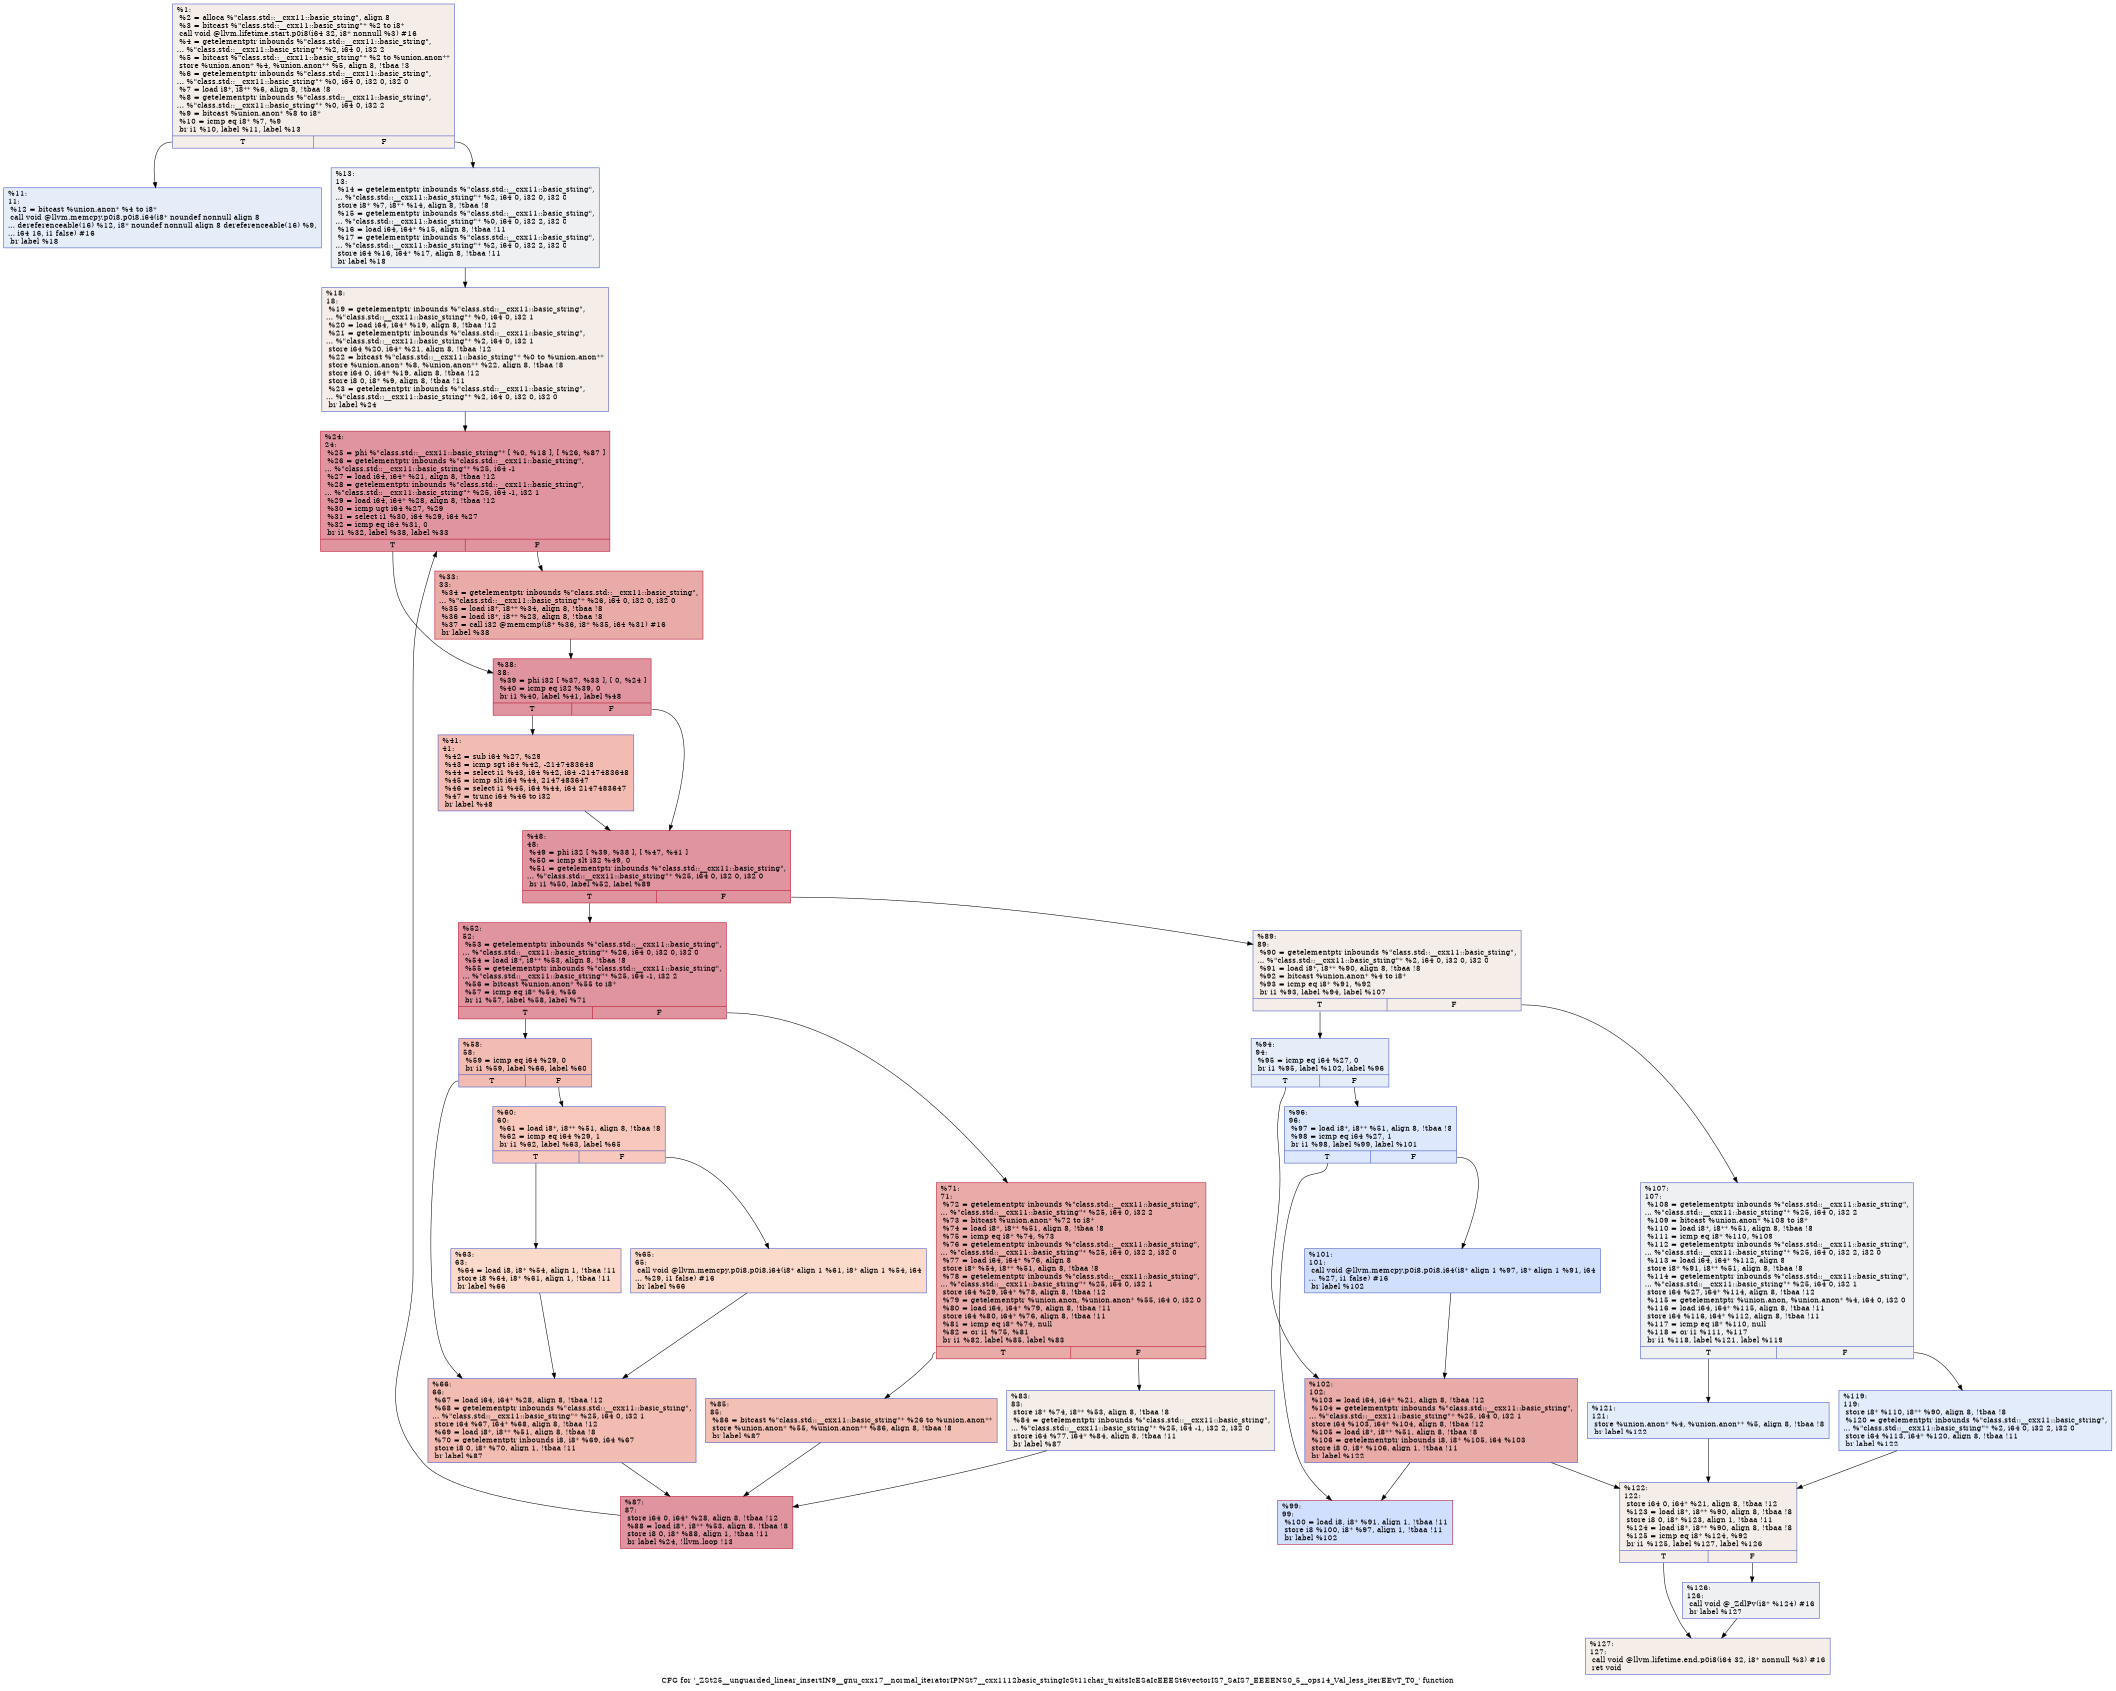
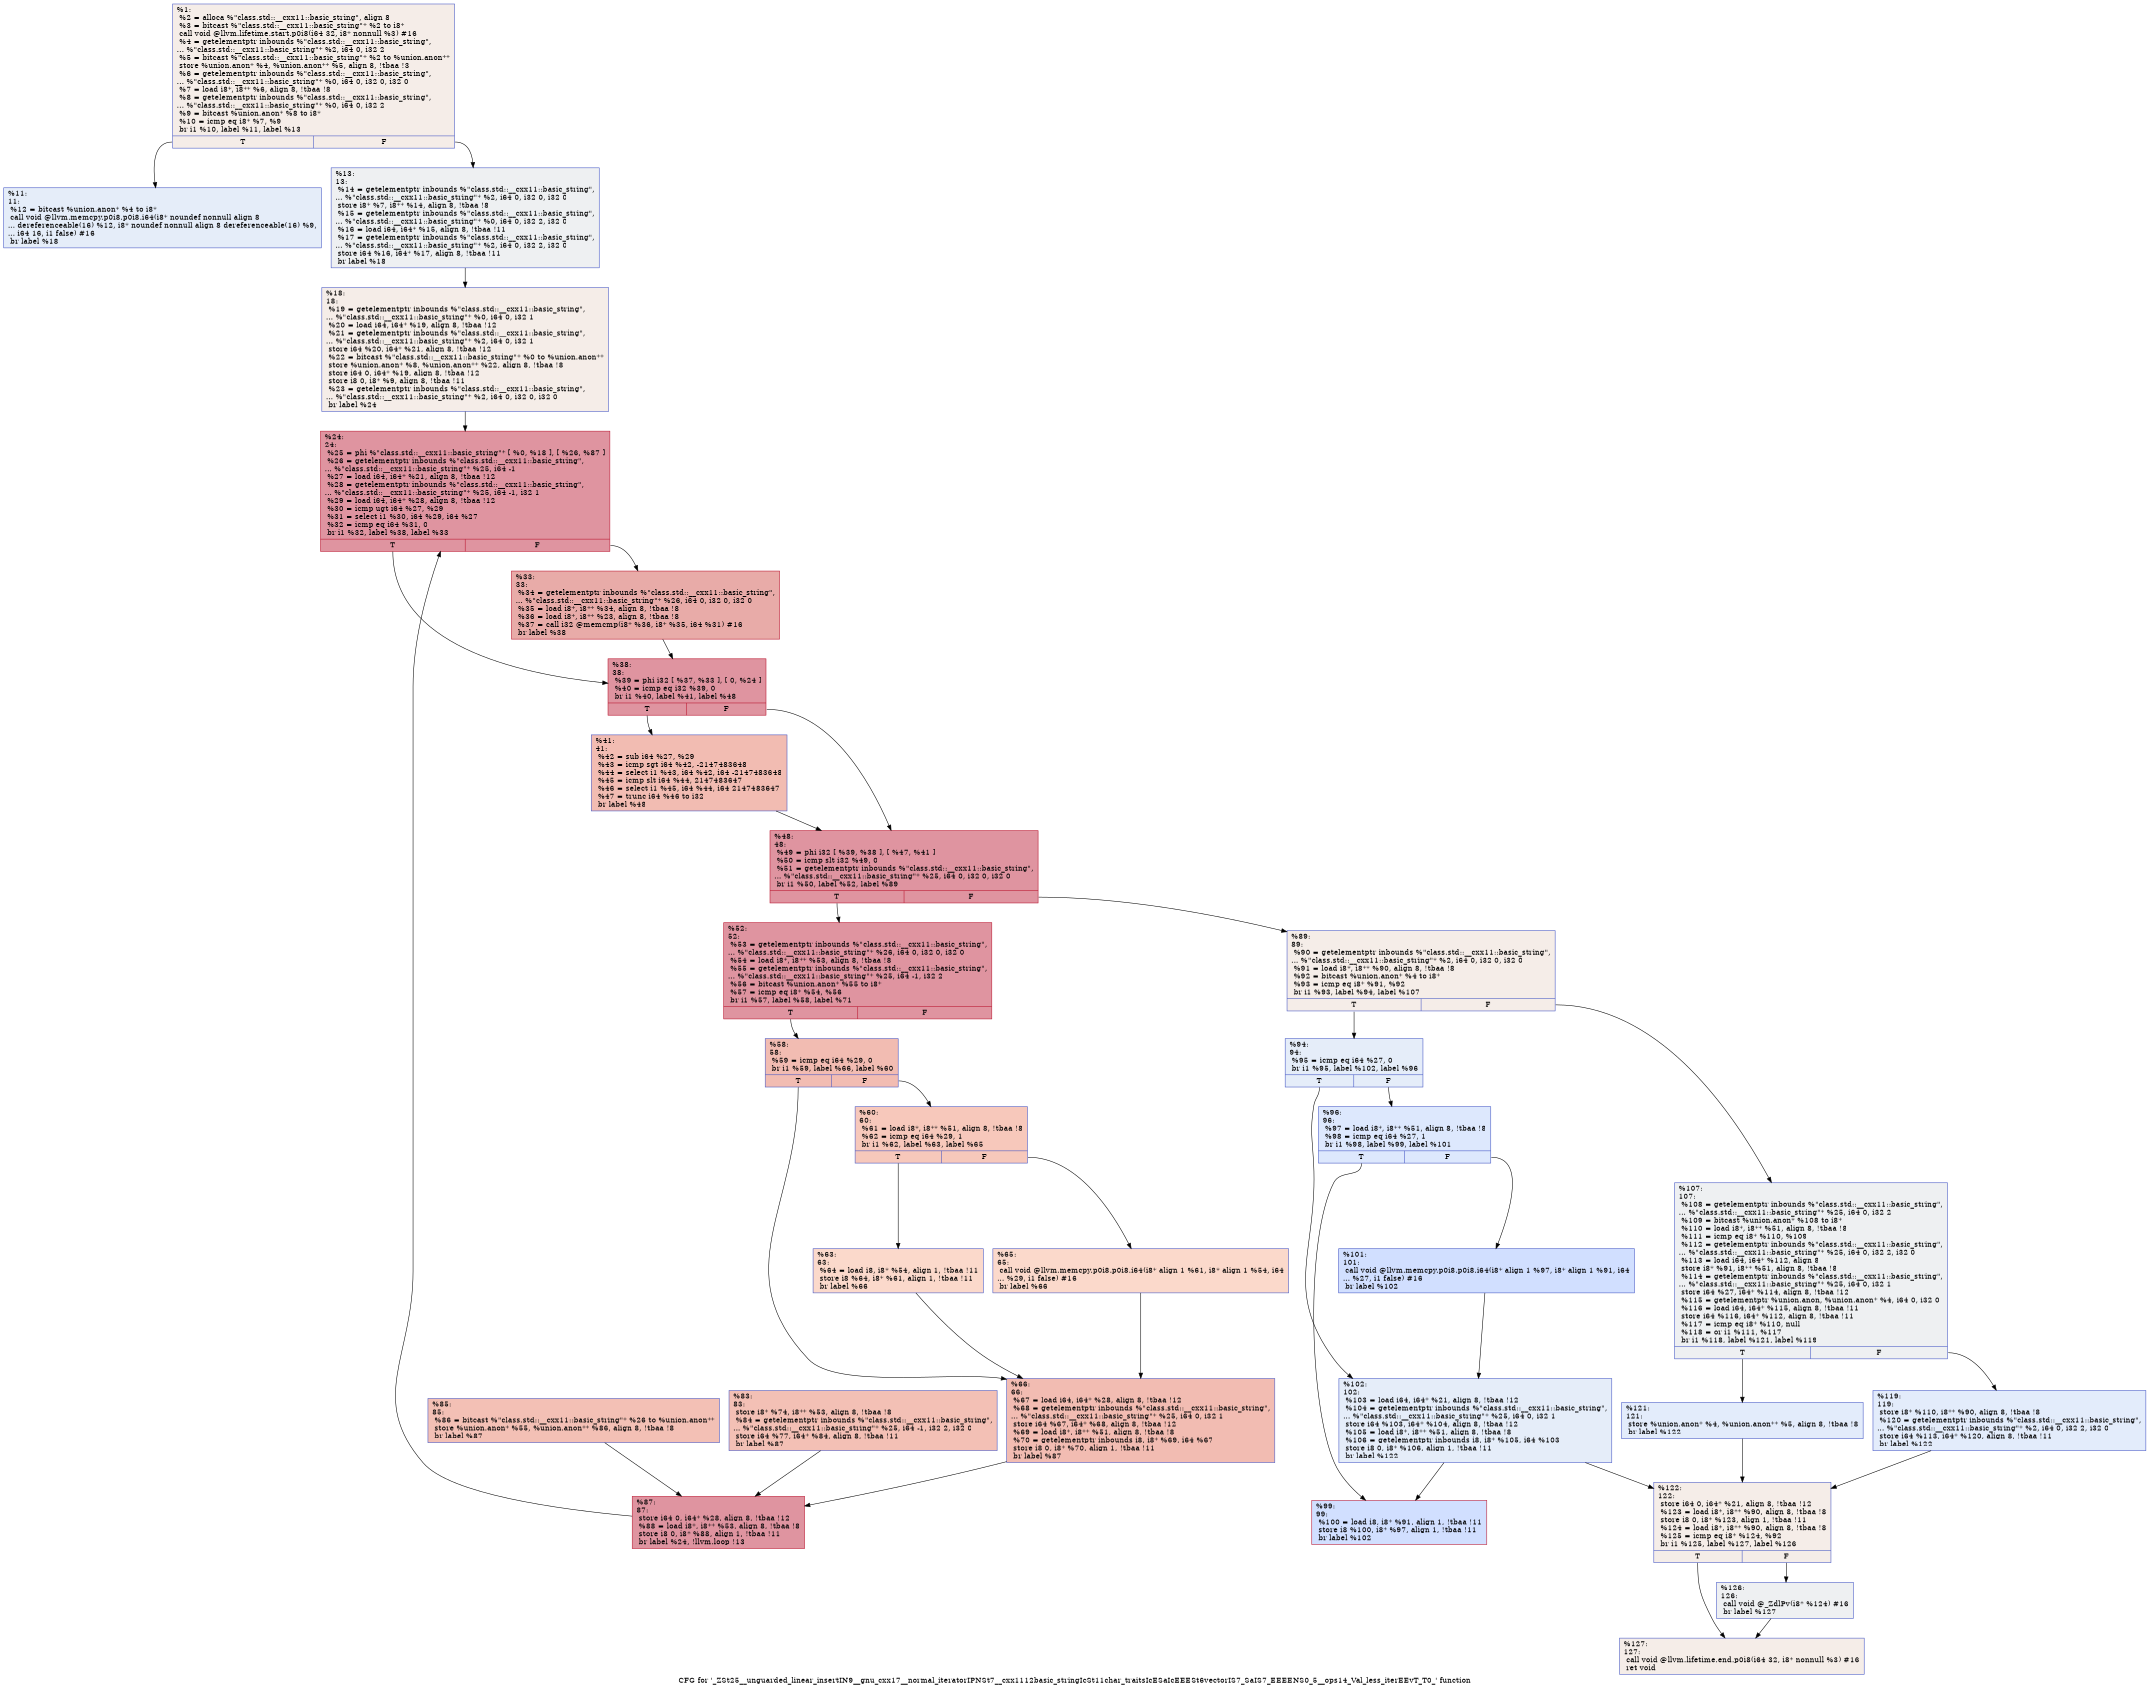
(1071, 1271) -> none
(1141, 1421) -> (863, 1421)
(1441, 1421) -> (1475, 1421)
